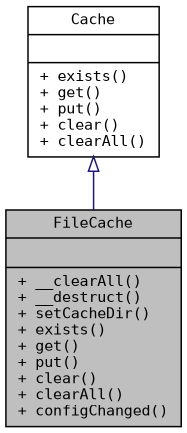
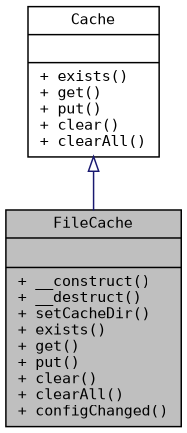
(80, 281) -> (85, 281)
